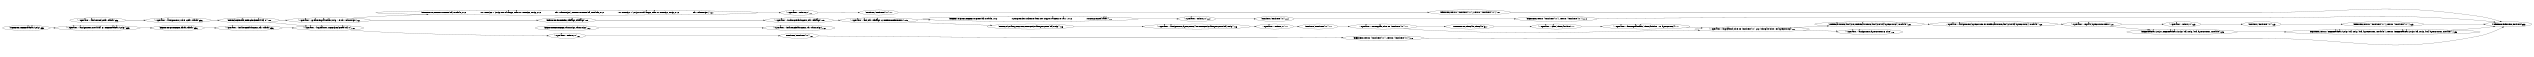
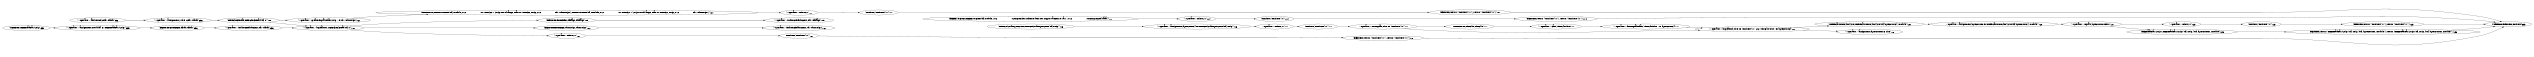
(454, 20) -> (443, 22)
(879, 20) -> none
(1486, 26) -> (1486, 26)
none -> (449, 28)
